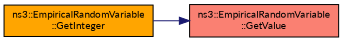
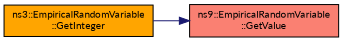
(264, 21) -> (264, 21)
